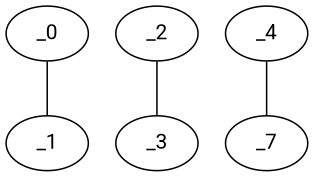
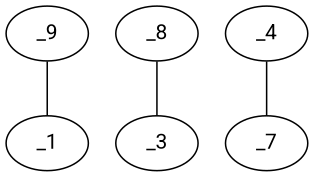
(47, 34) -> (47, 34)
(157, 34) -> (157, 34)
